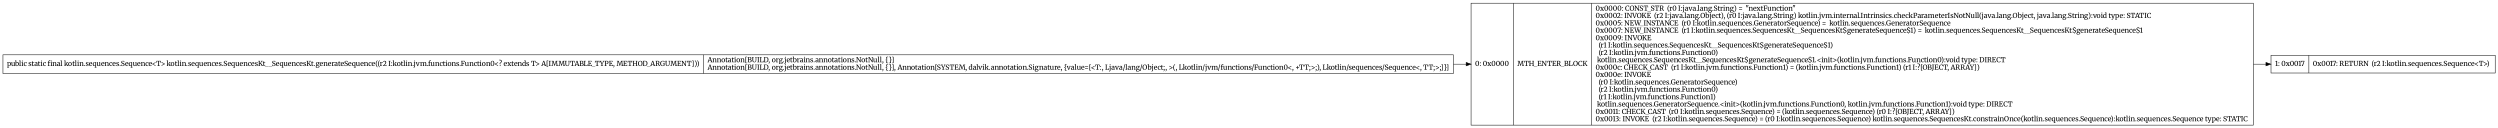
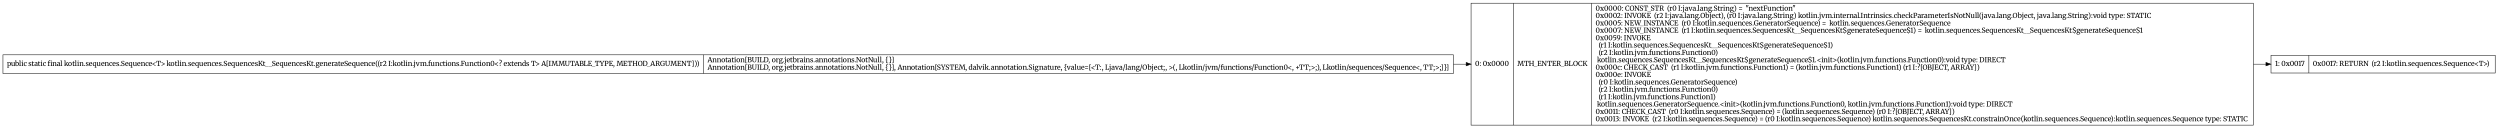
(1625, 38) -> (1625, 38)
